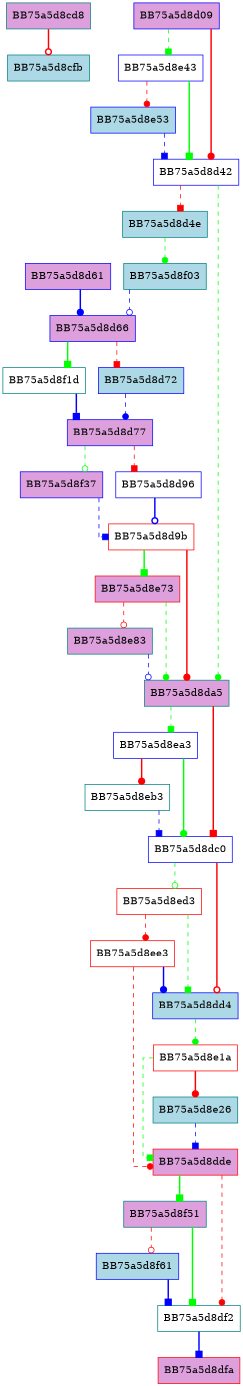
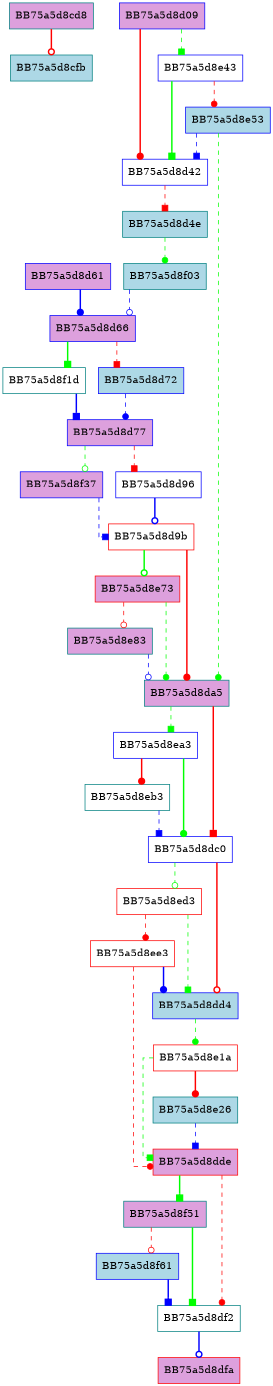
(218, 430) -> (218, 404)
(144, 559) -> (144, 560)
(199, 1341) -> (199, 1341)
